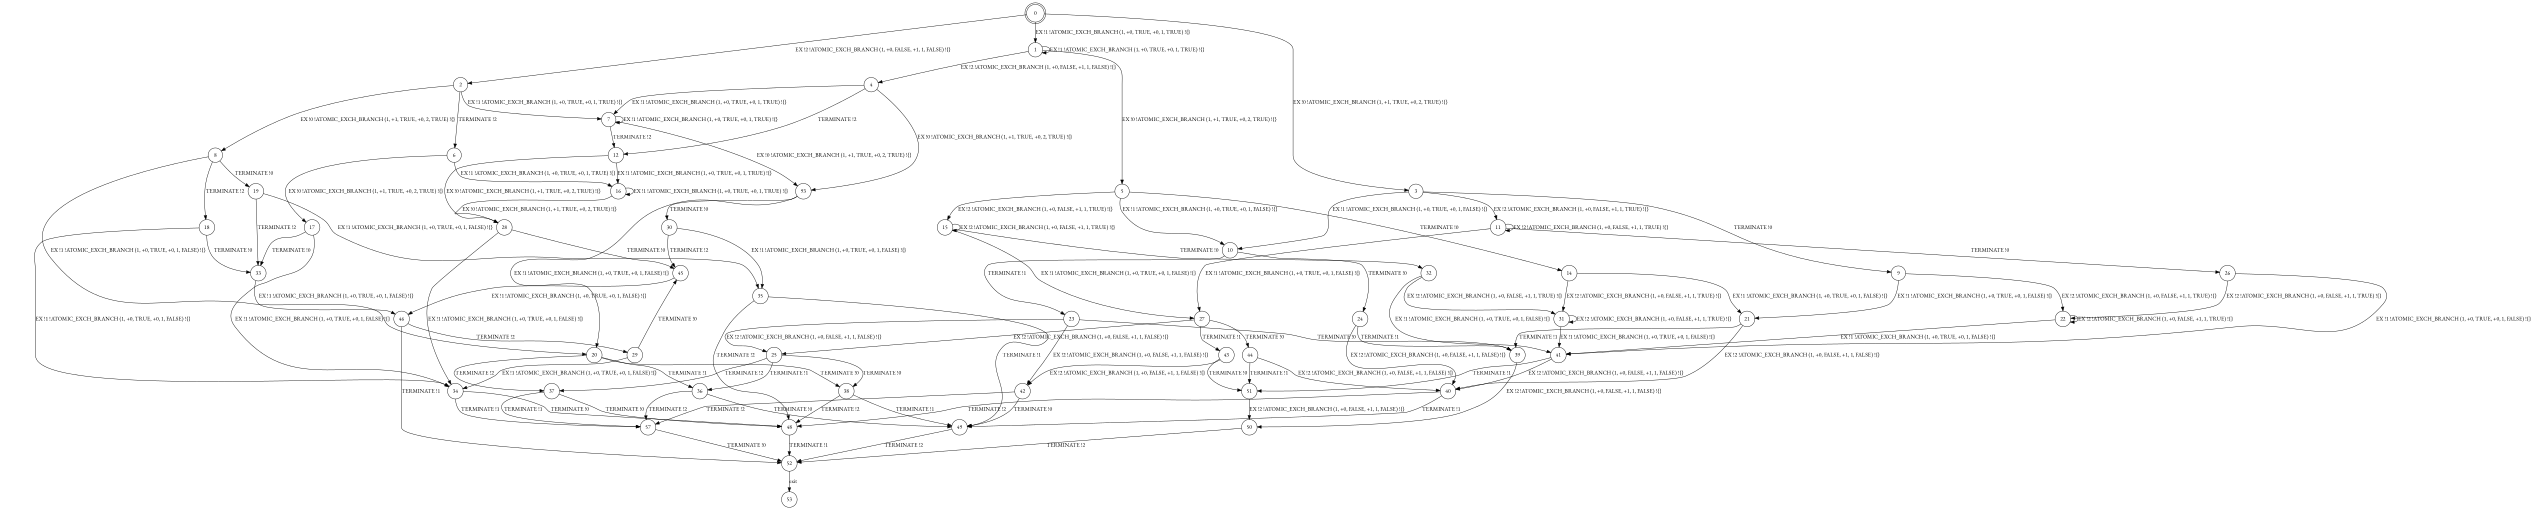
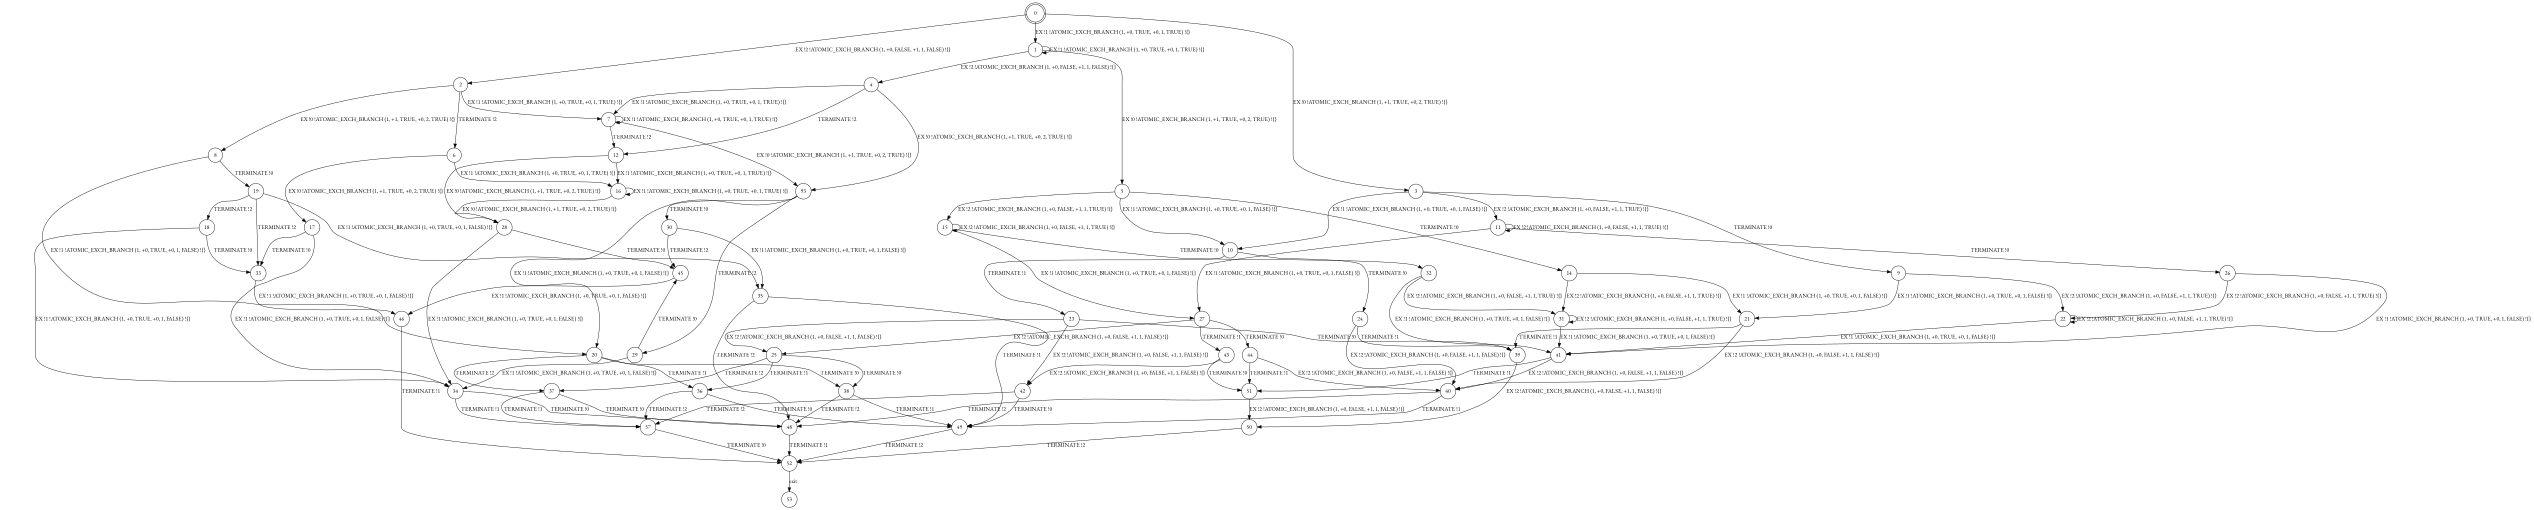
(205, 188) -> (226, 201)
(515, 341) -> (716, 273)
